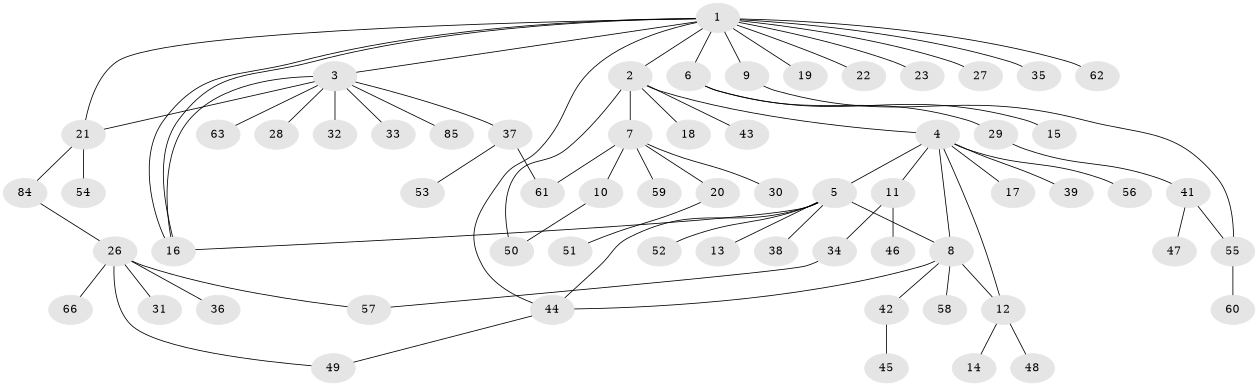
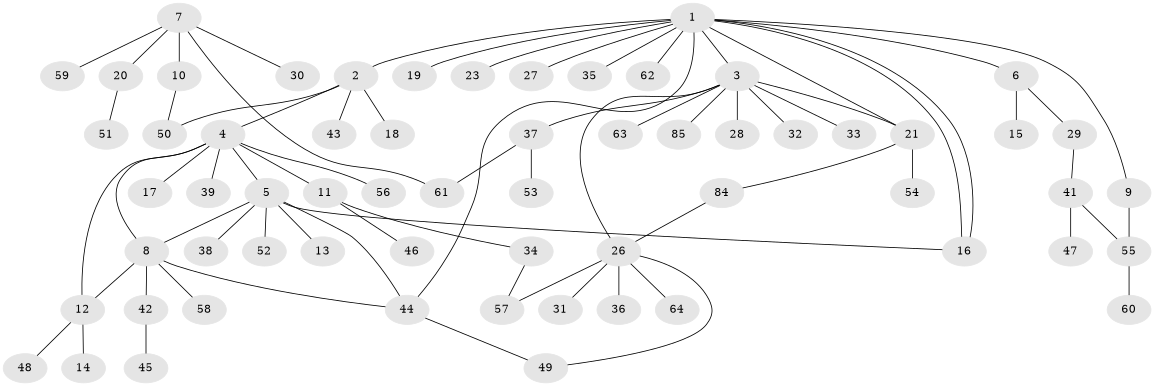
(864, 76) -> none
(630, 106) -> none
(194, 115) -> (591, 121)
(71, 310) -> (677, 310)
